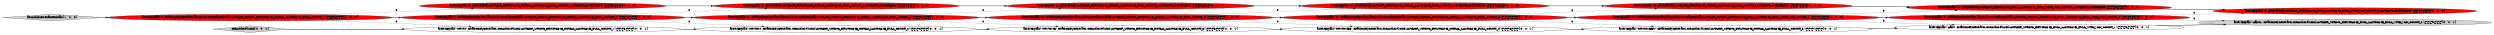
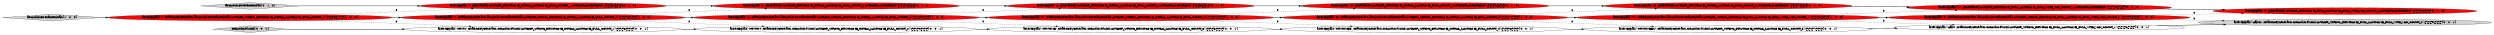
none -> (250, 6)
